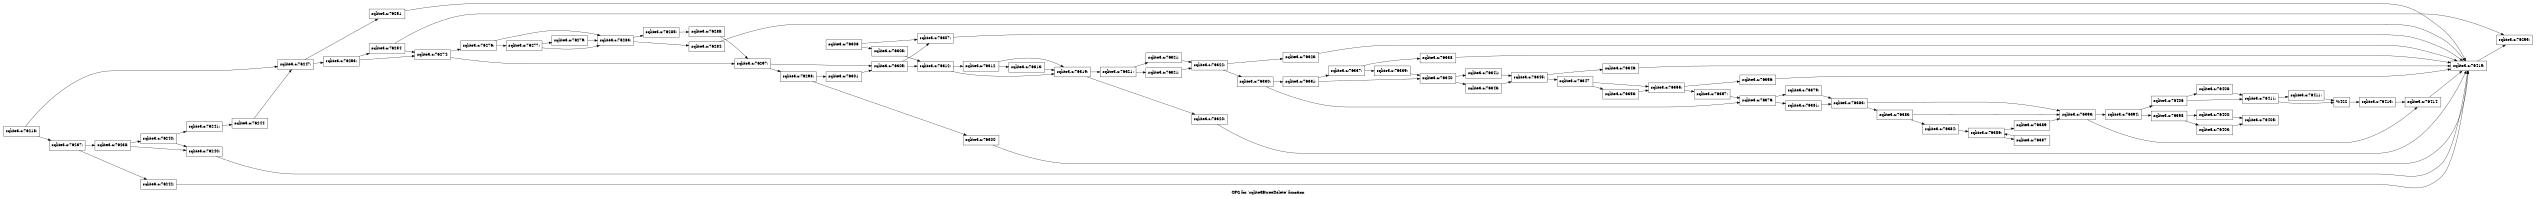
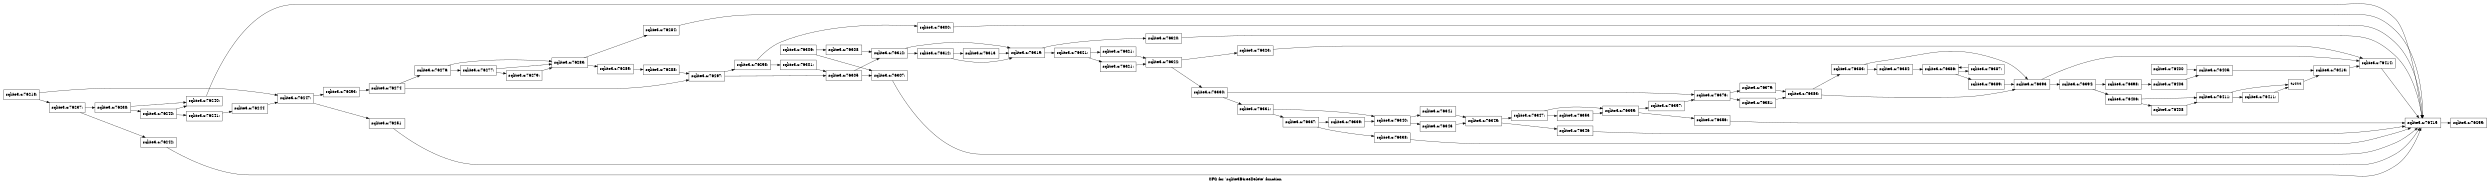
(1887, 45) -> (1817, 46)
(387, 48) -> none
none -> (2272, 70)
(2191, 115) -> none
